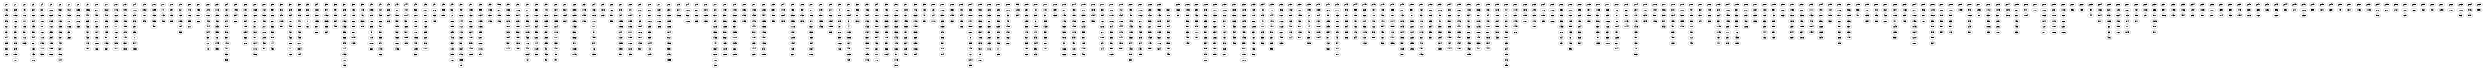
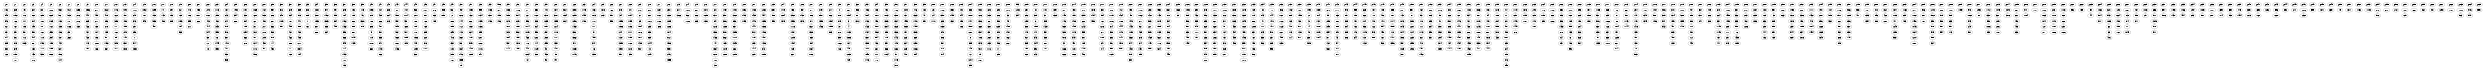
none -> (1168, 5)
